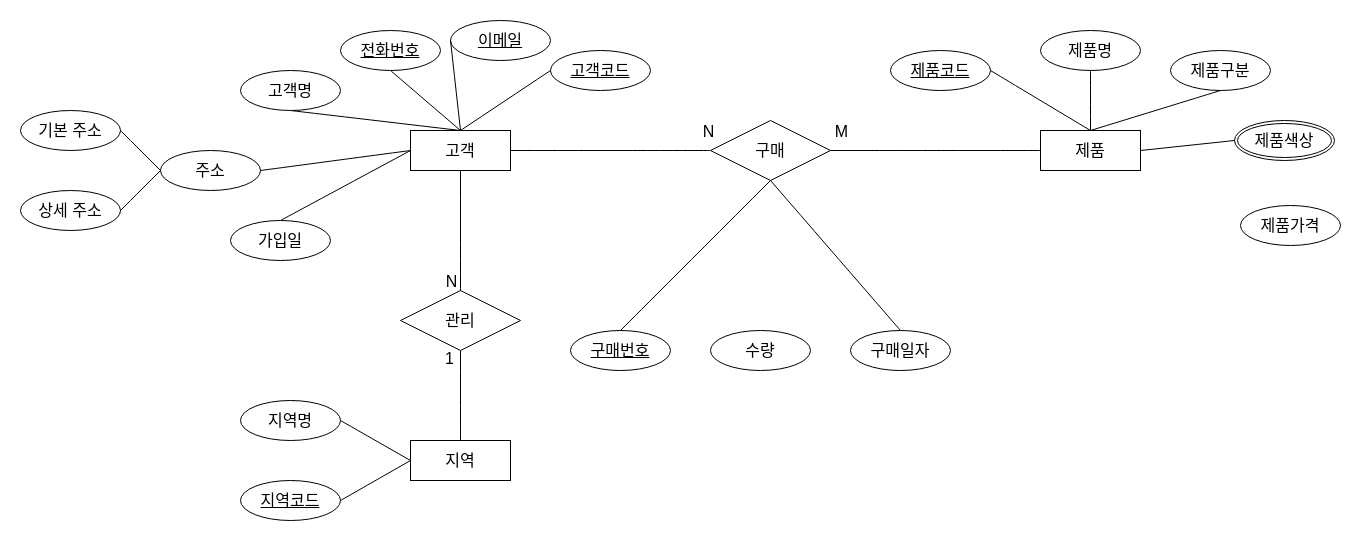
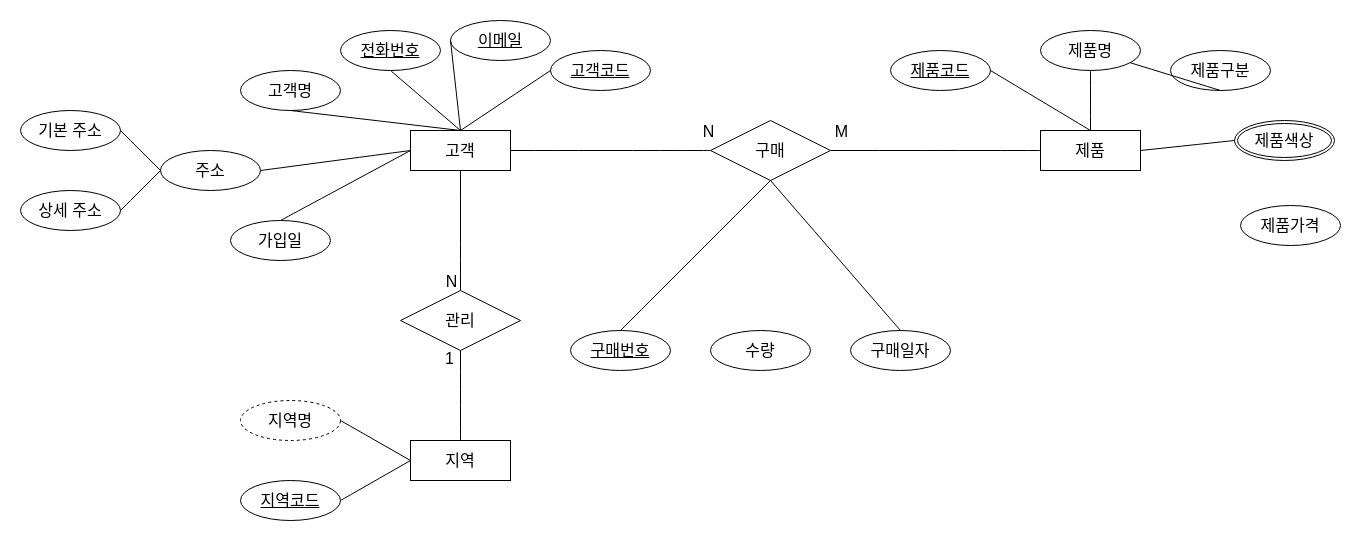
(1156, 110) -> (1174, 76)
(291, 421) -> (291, 421)
